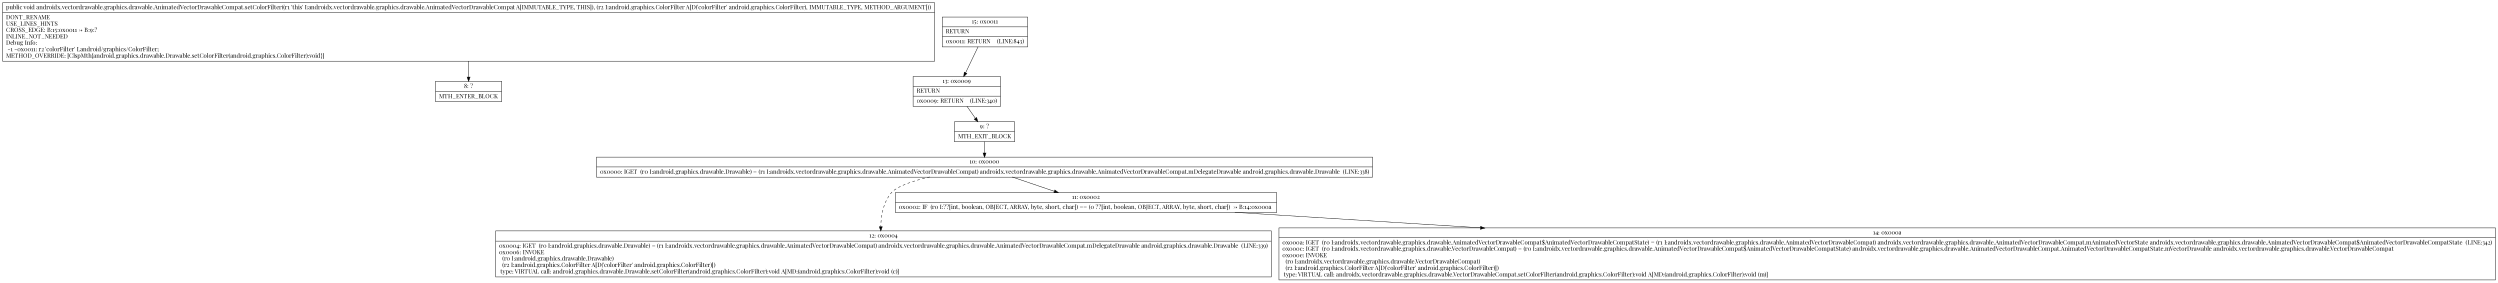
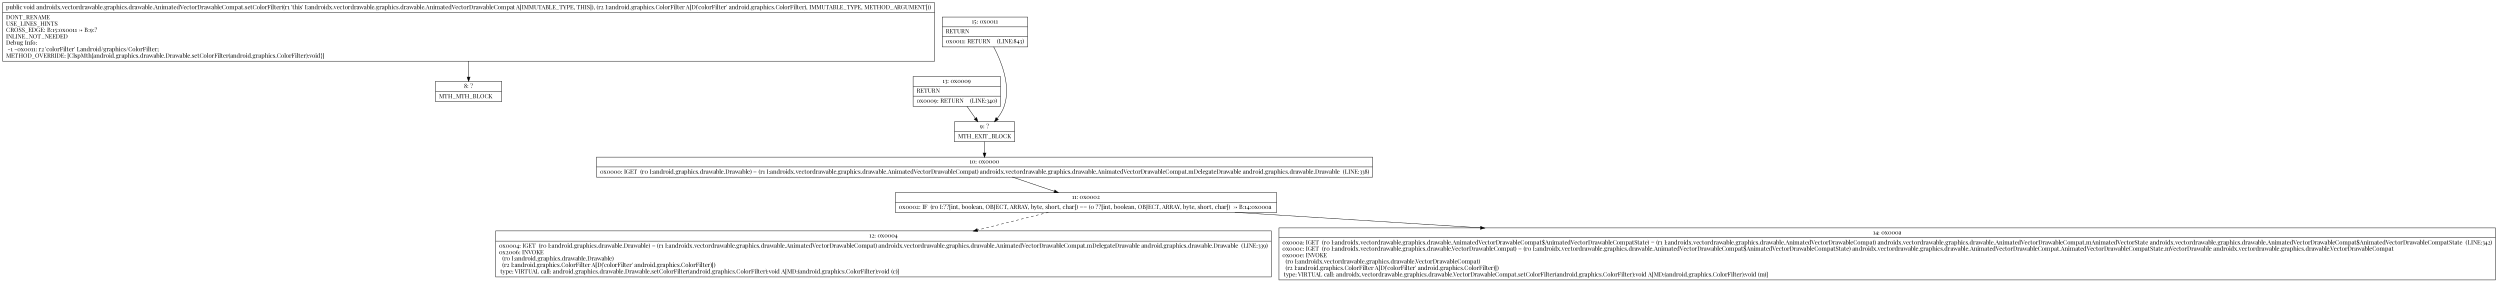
(972, 60) -> (1006, 83)
(469, 96) -> (466, 96)
(893, 191) -> (1013, 221)
(523, 252) -> (523, 252)
